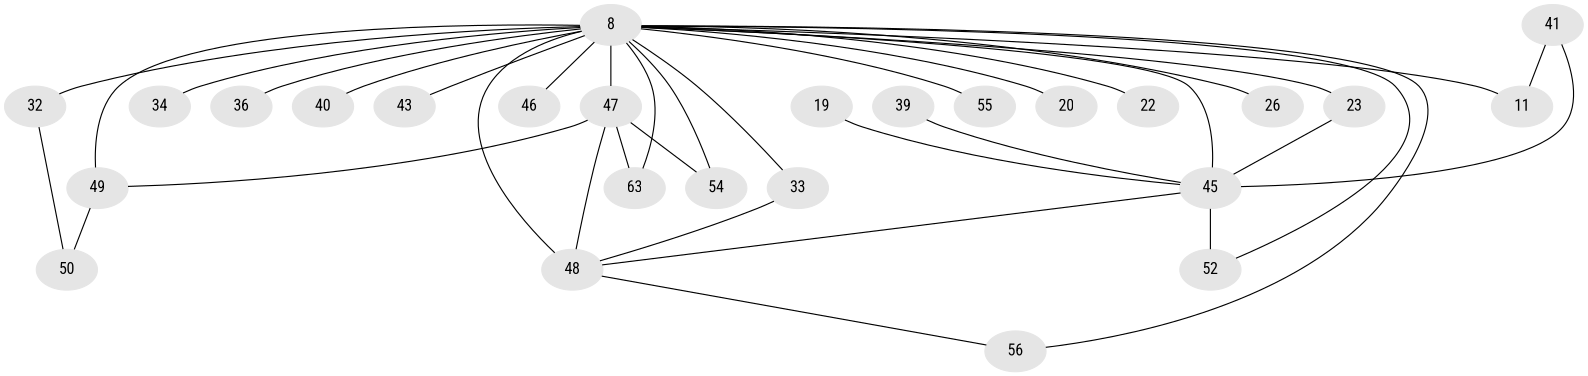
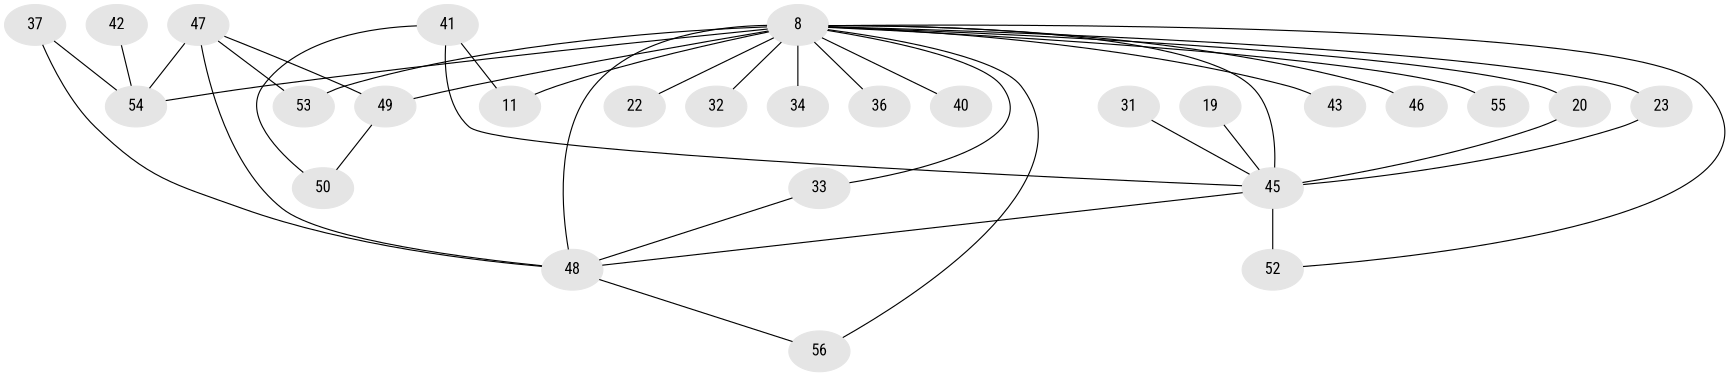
none -> (35, 25)
none -> (117, 25)
(611, 66) -> none
(903, 107) -> (1129, 107)
(1273, 107) -> none
none -> (1431, 157)
(51, 188) -> (281, 67)
(635, 188) -> (304, 107)
